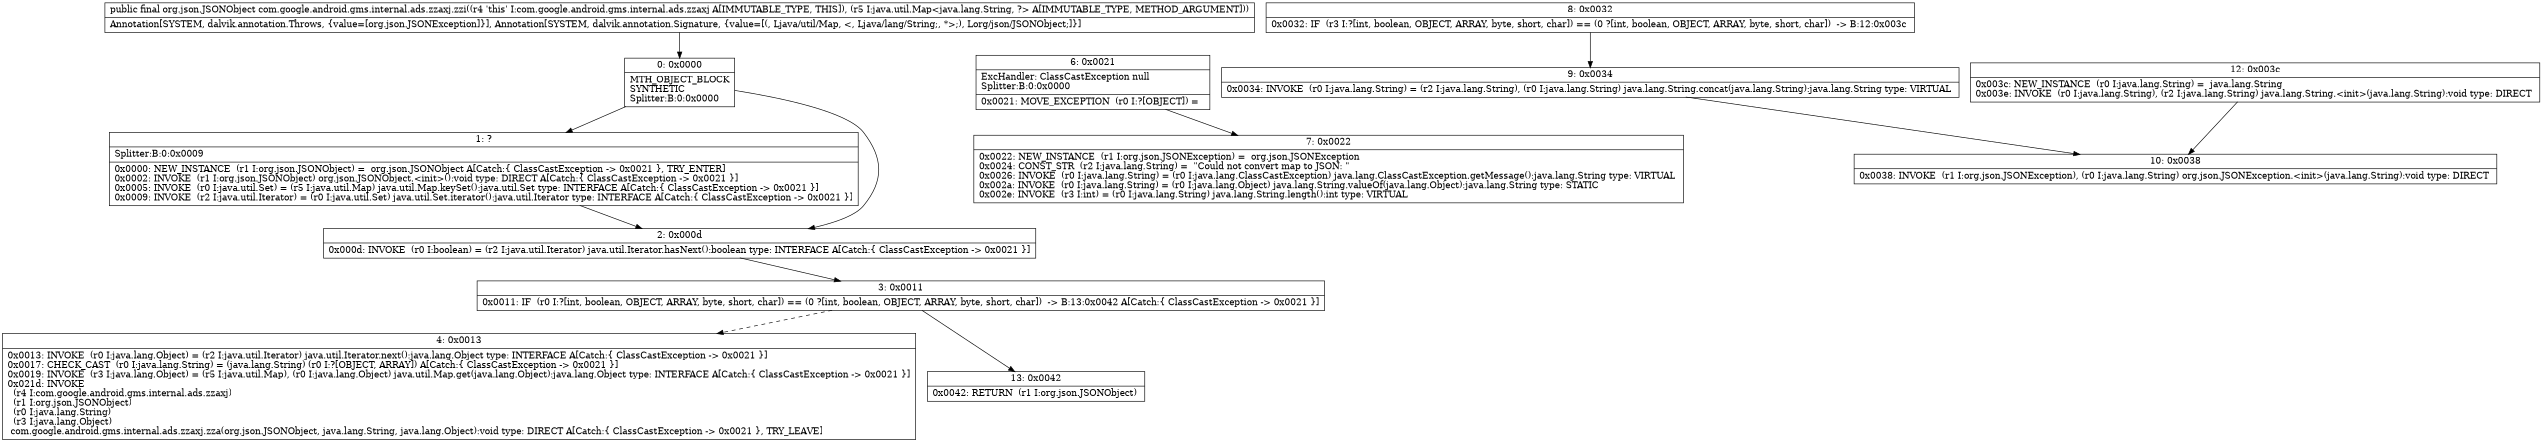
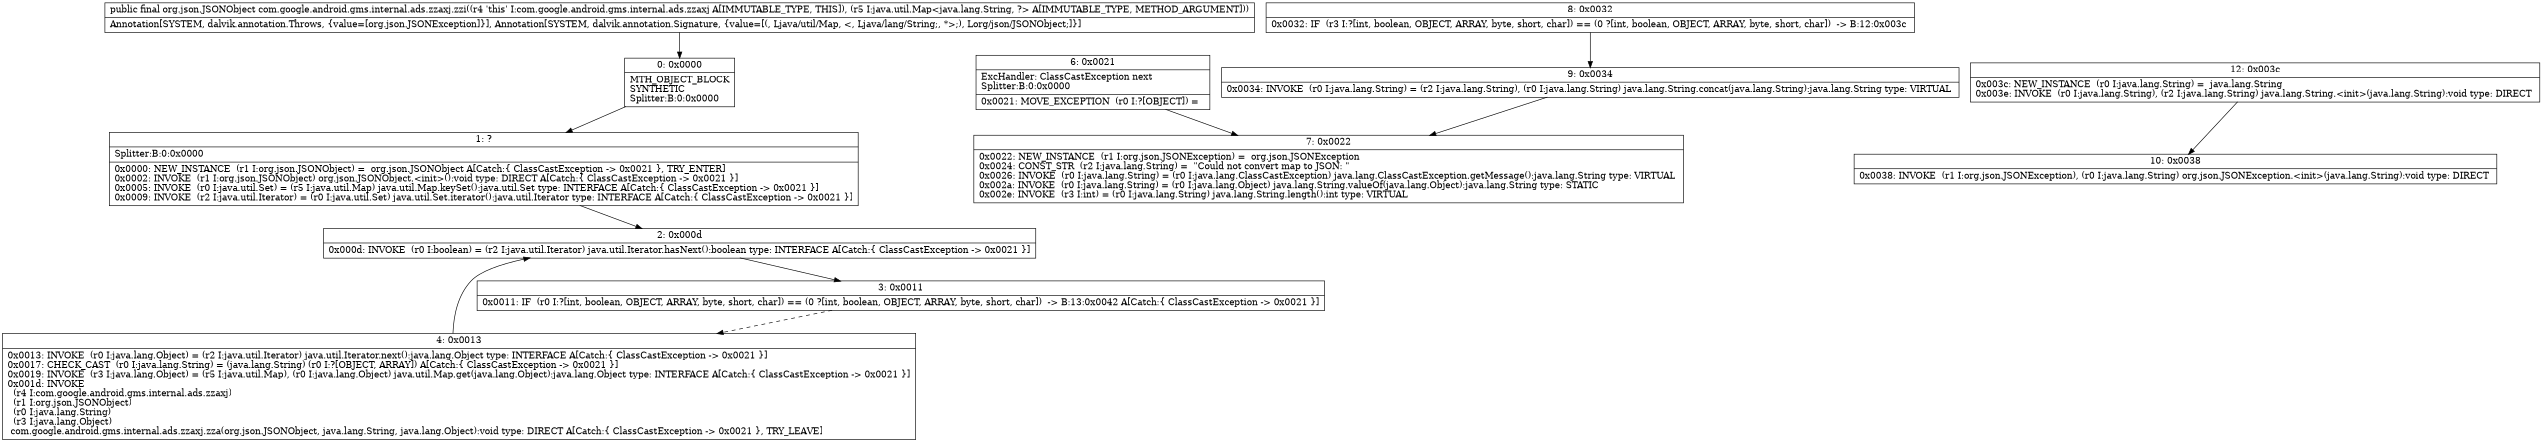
(1065, 77) -> (1067, 77)
(1880, 125) -> (1491, 115)
(863, 132) -> (471, 281)
(159, 154) -> (159, 154)
(49, 384) -> (49, 384)
(1036, 386) -> none
